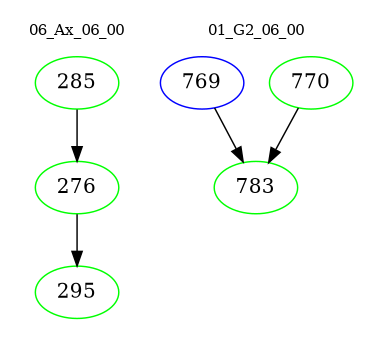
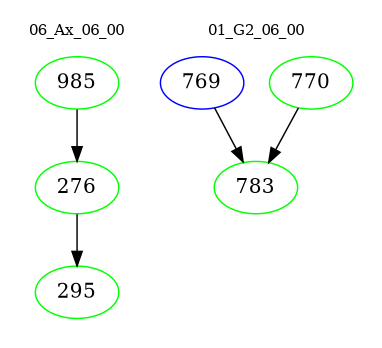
(77, 83) -> (77, 83)
